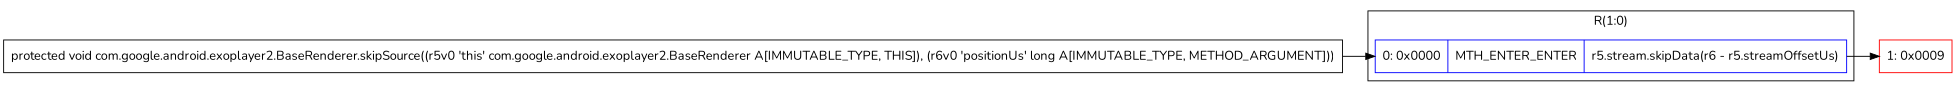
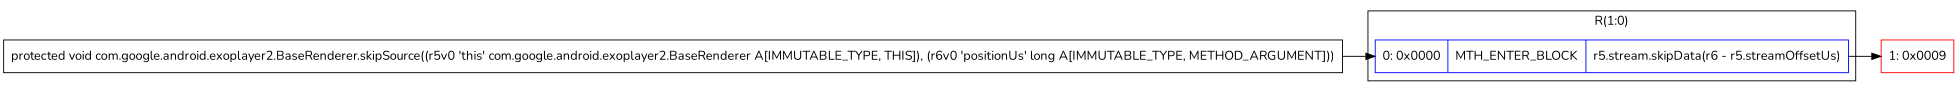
(1516, 56) -> (1517, 56)
